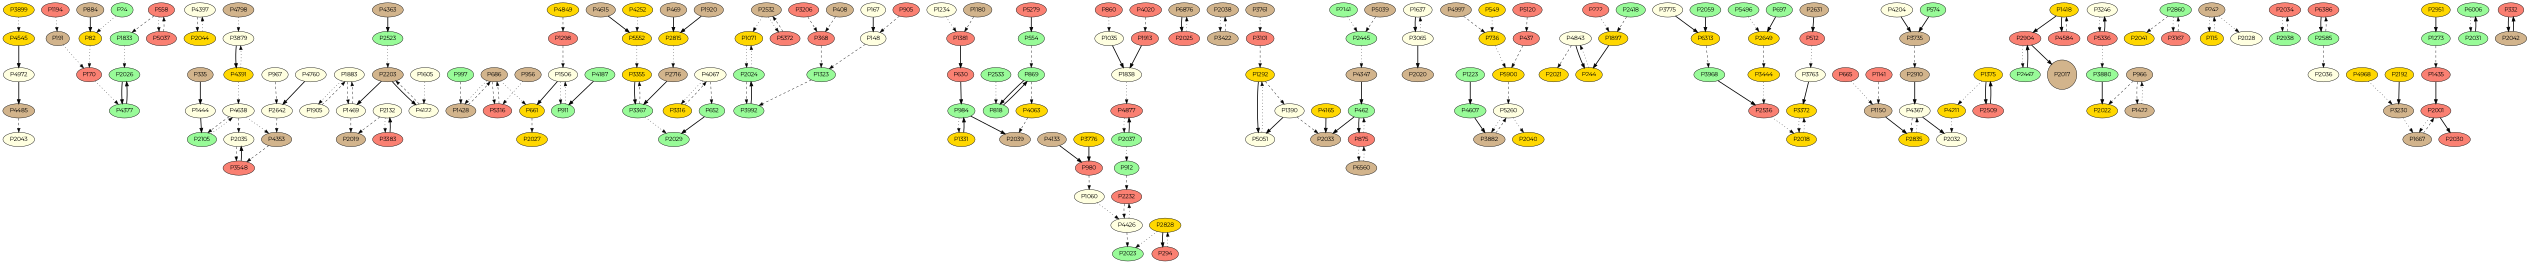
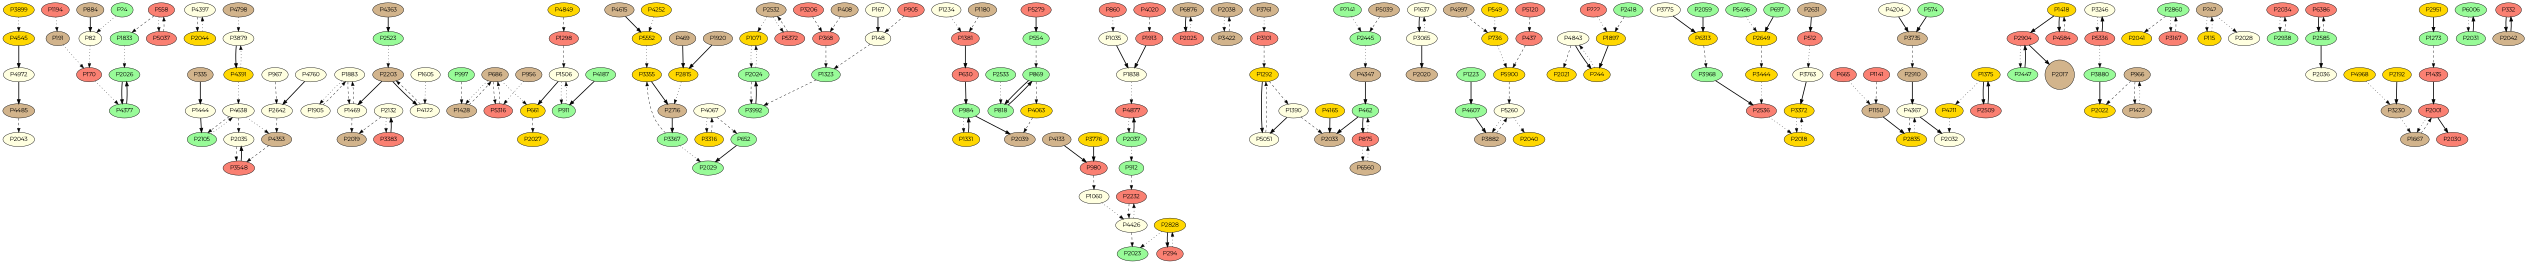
(90, 39) -> (90, 39)
(2323, 55) -> (2321, 55)
(635, 91) -> (658, 91)
(1263, 109) -> (1267, 109)
